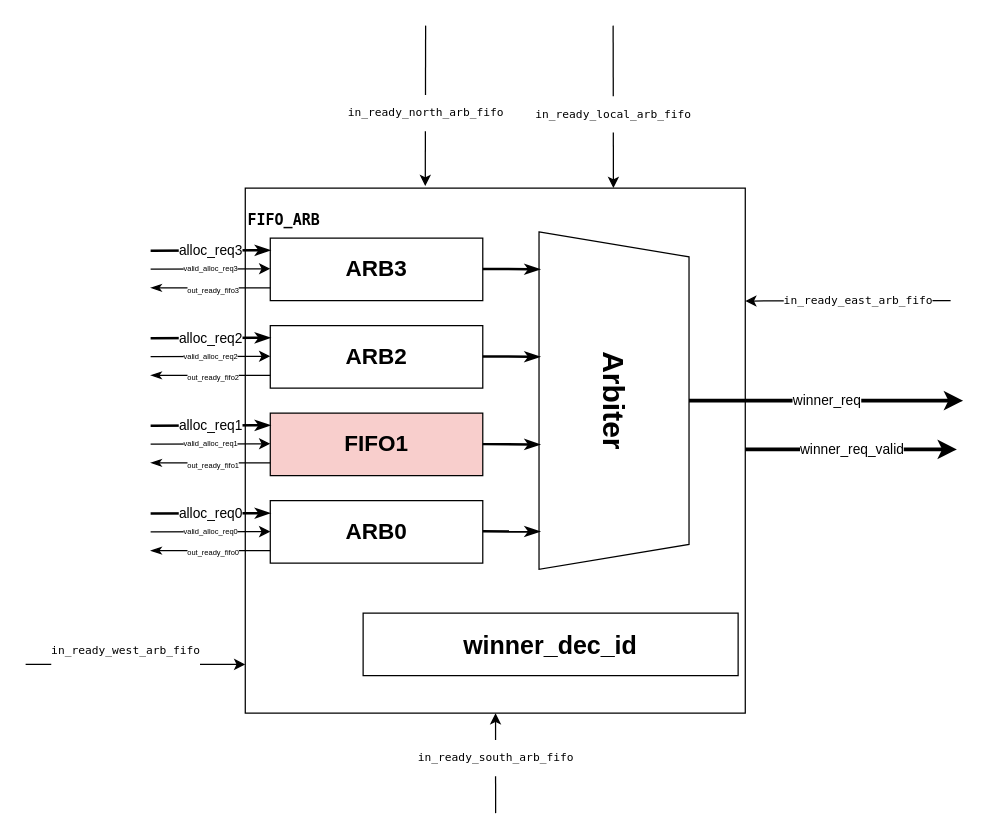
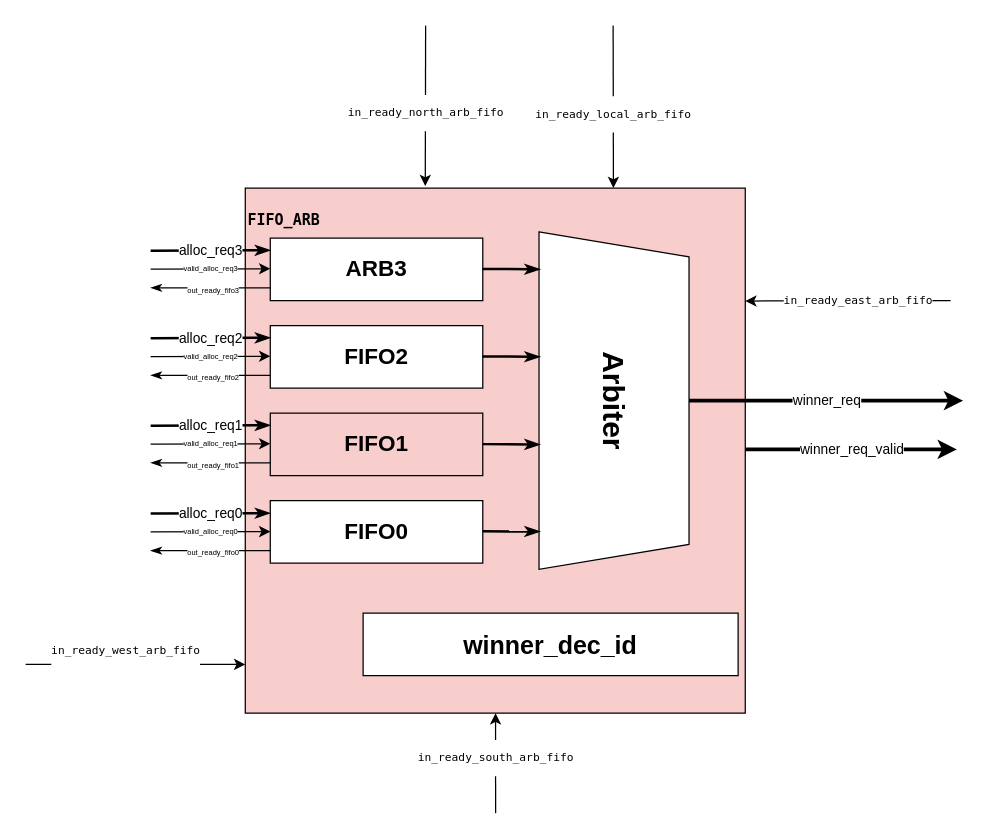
(282, 206) -> (282, 206)
(377, 357) -> (377, 357)
(377, 532) -> (377, 532)
